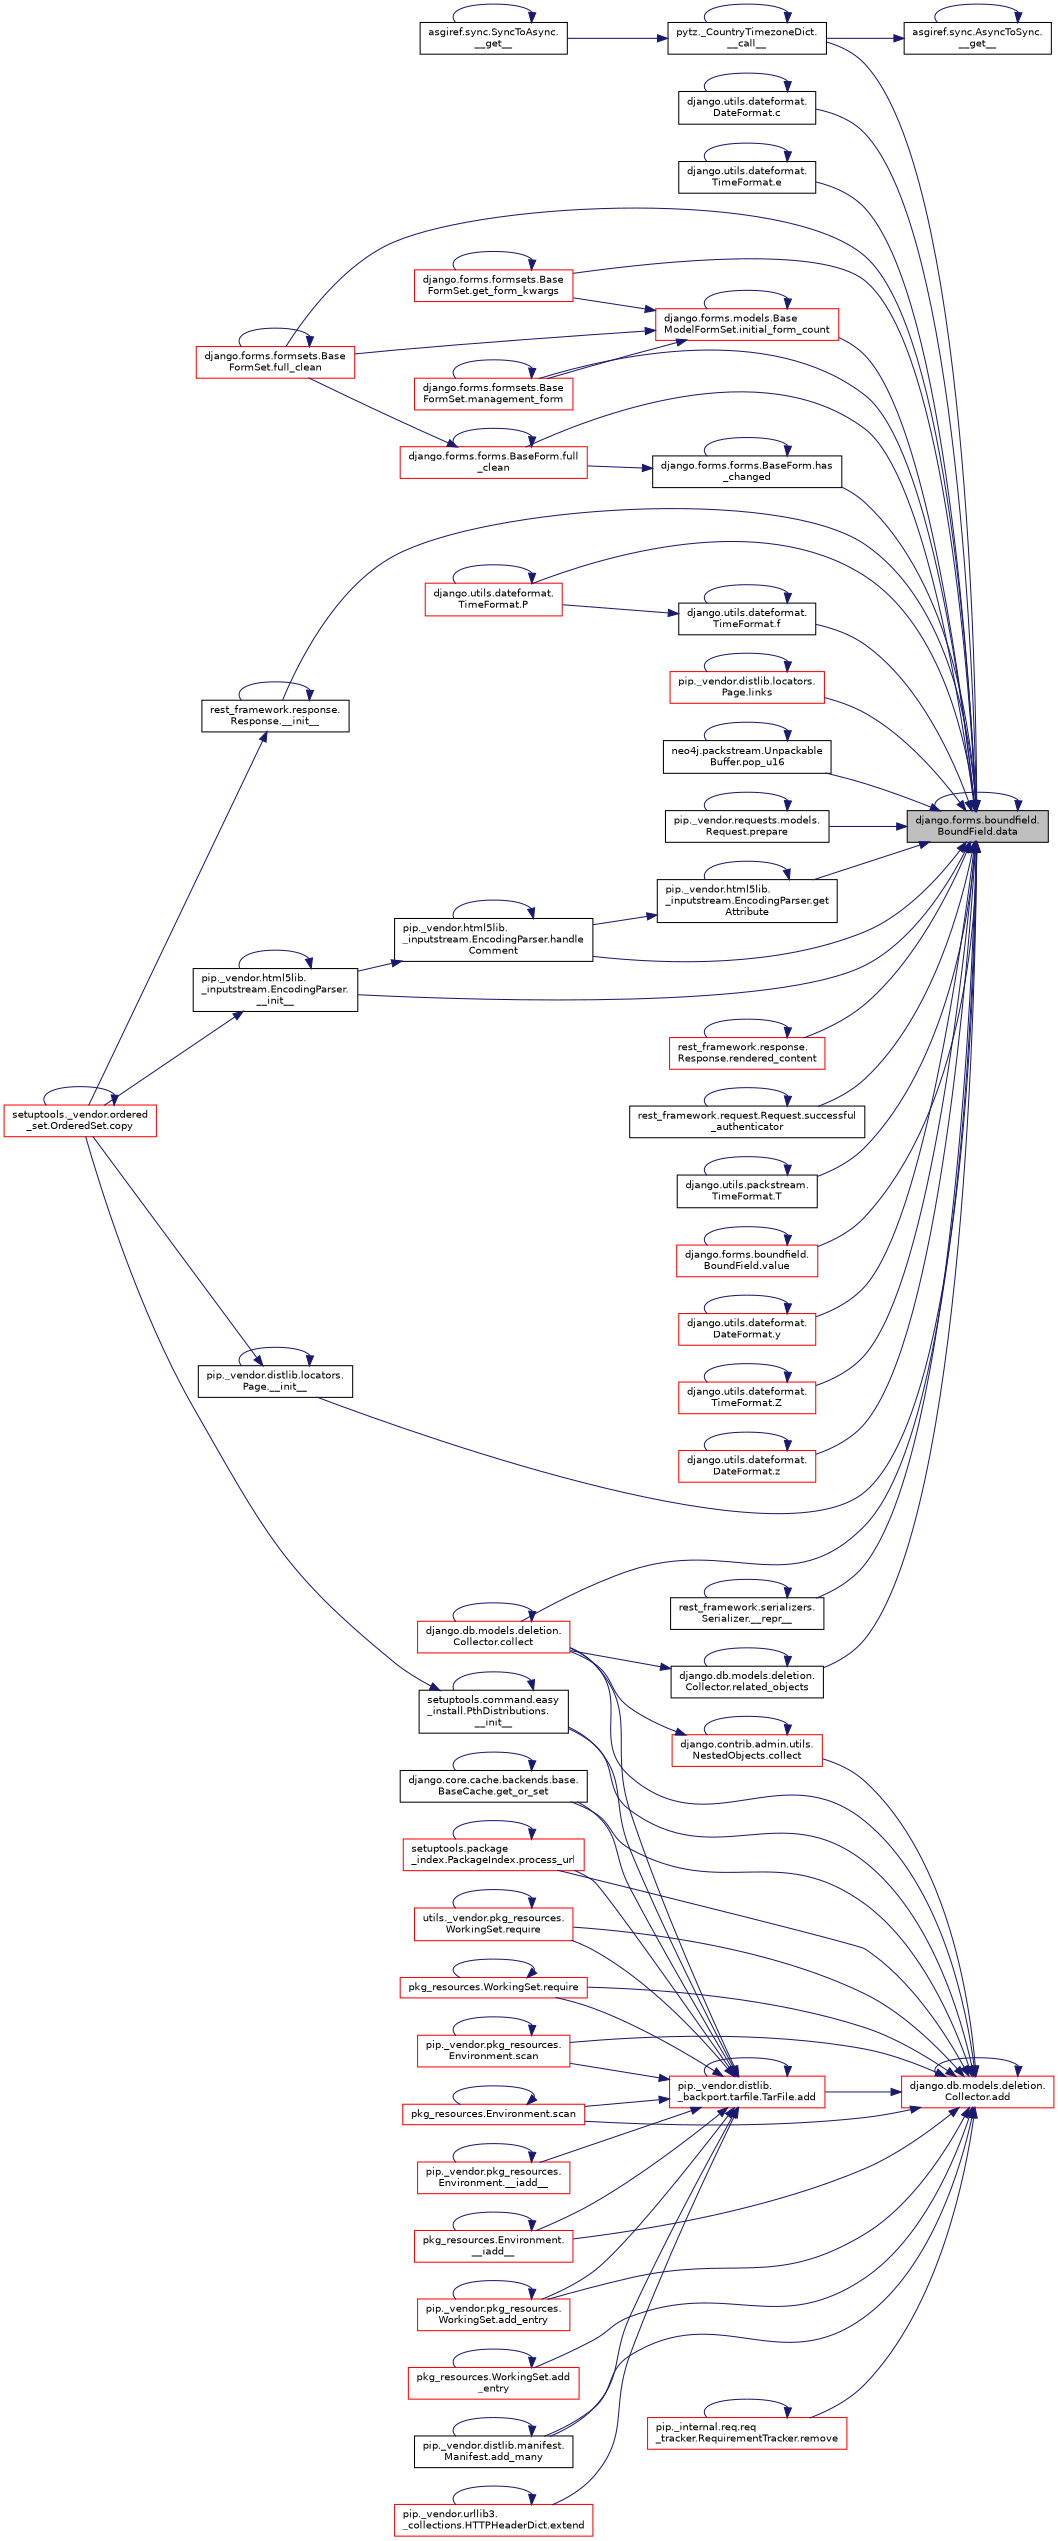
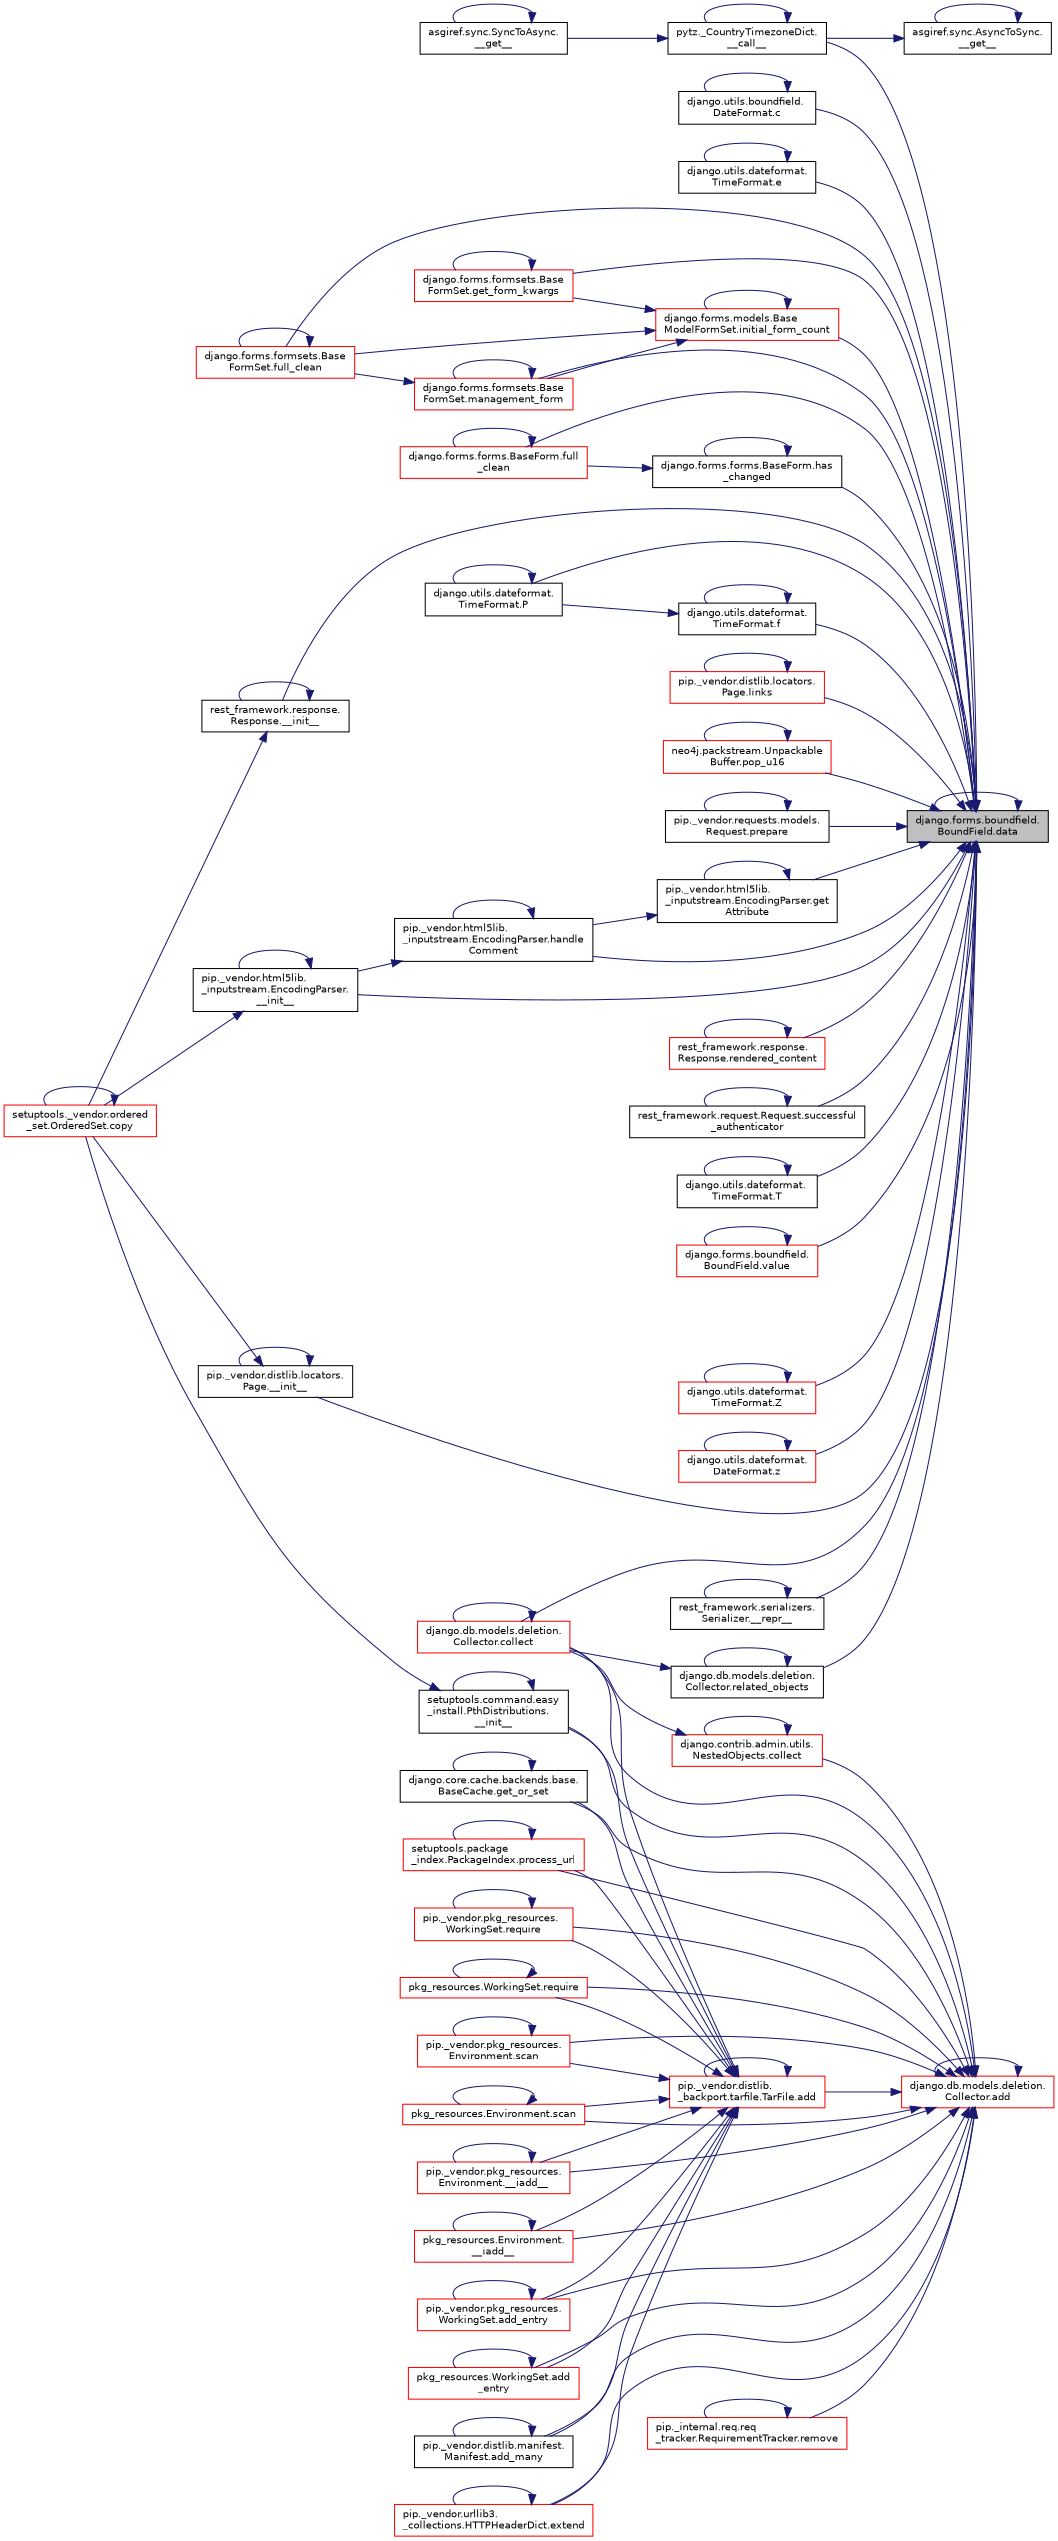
(747, 108) -> (747, 108)
(378, 411) -> (379, 377)
(494, 600) -> (494, 600)
(747, 757) -> (747, 757)
(747, 1191) -> (747, 1191)
(747, 1329) -> none
(494, 1924) -> (494, 1924)
none -> (750, 2150)
none -> (646, 2251)
none -> (806, 2379)
